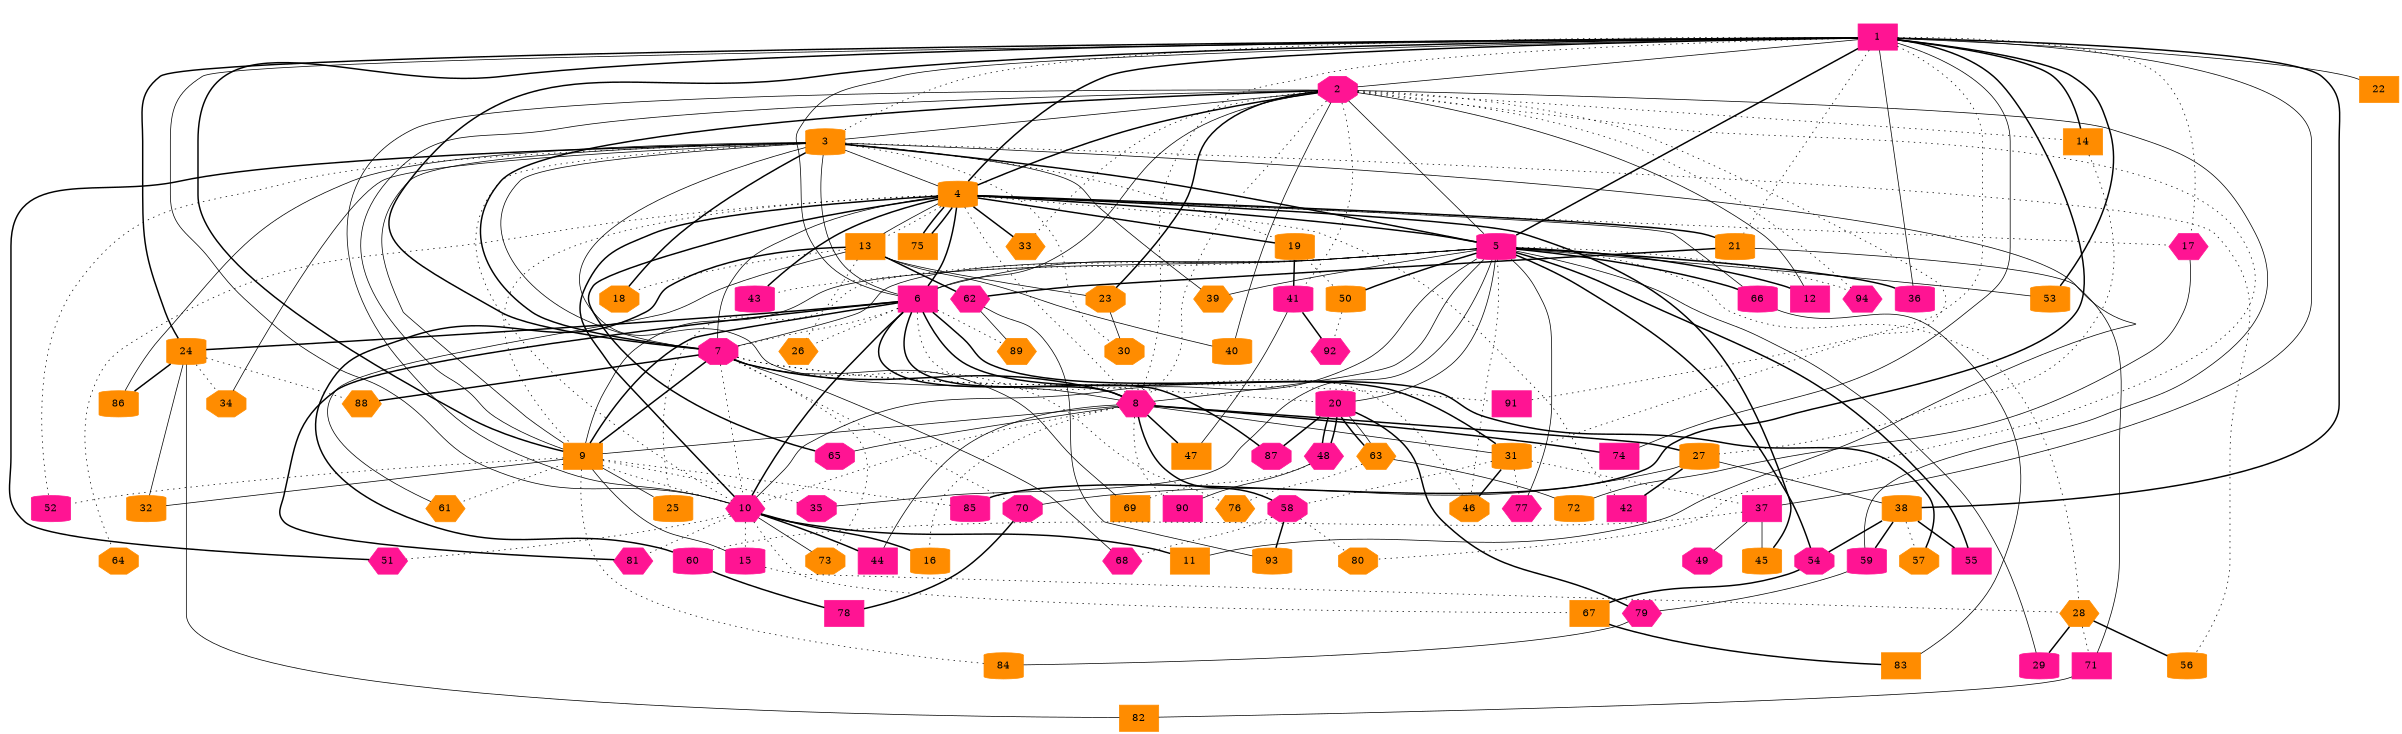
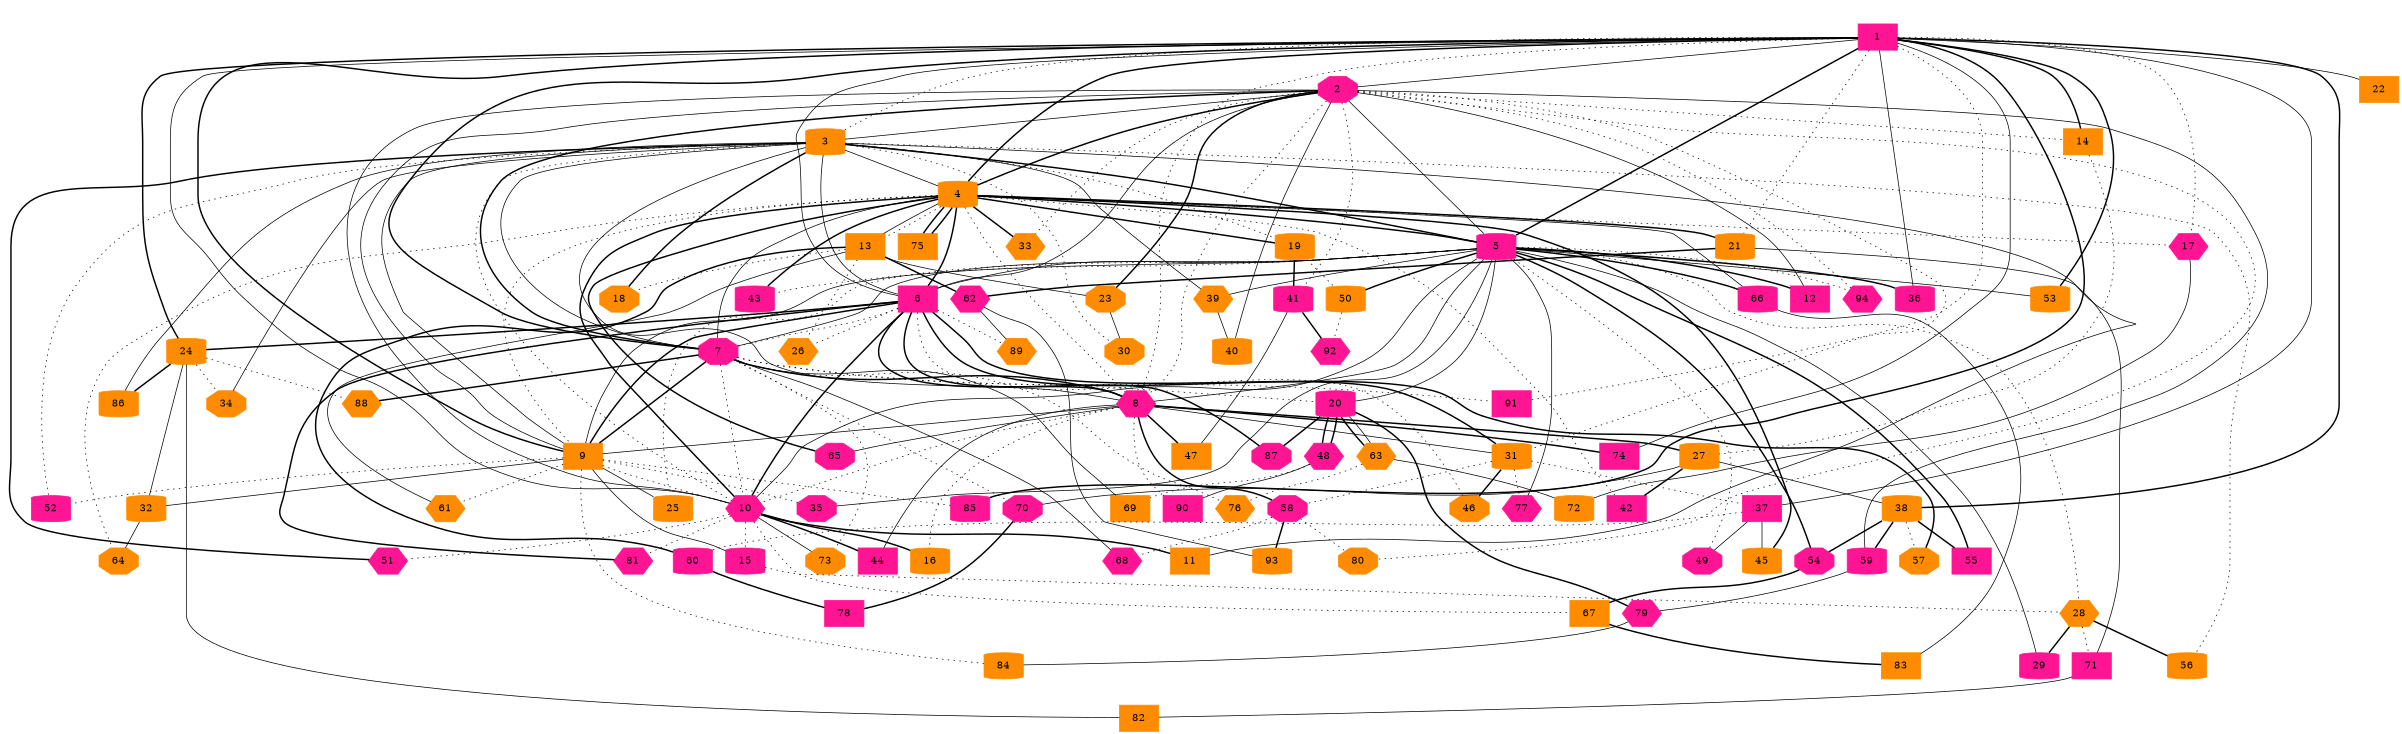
(1048, 303) -> (1223, 325)
(1488, 378) -> (1662, 372)
none -> (132, 535)
